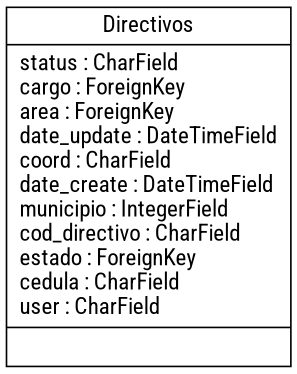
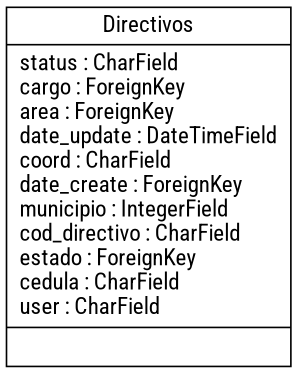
(147, 185) -> (132, 185)
